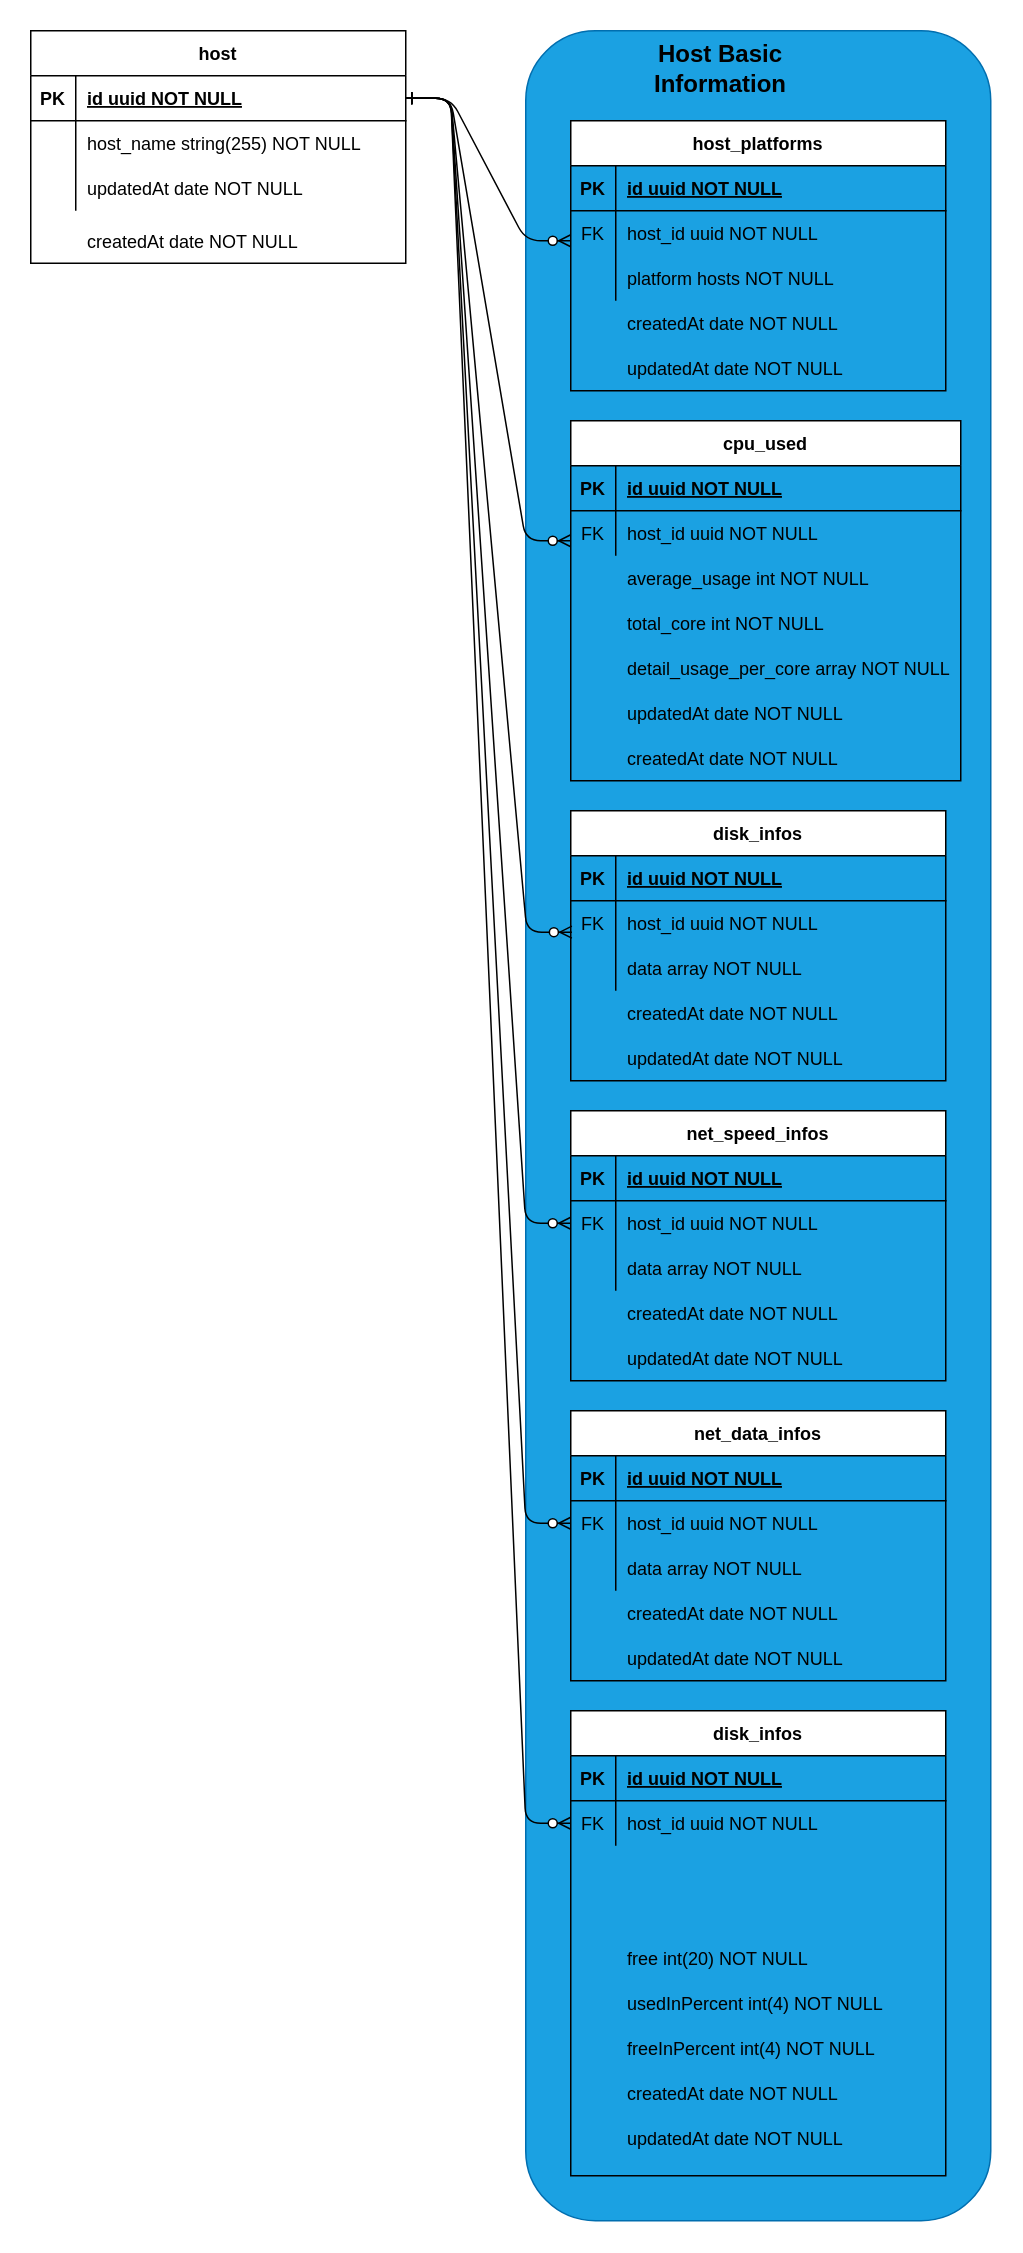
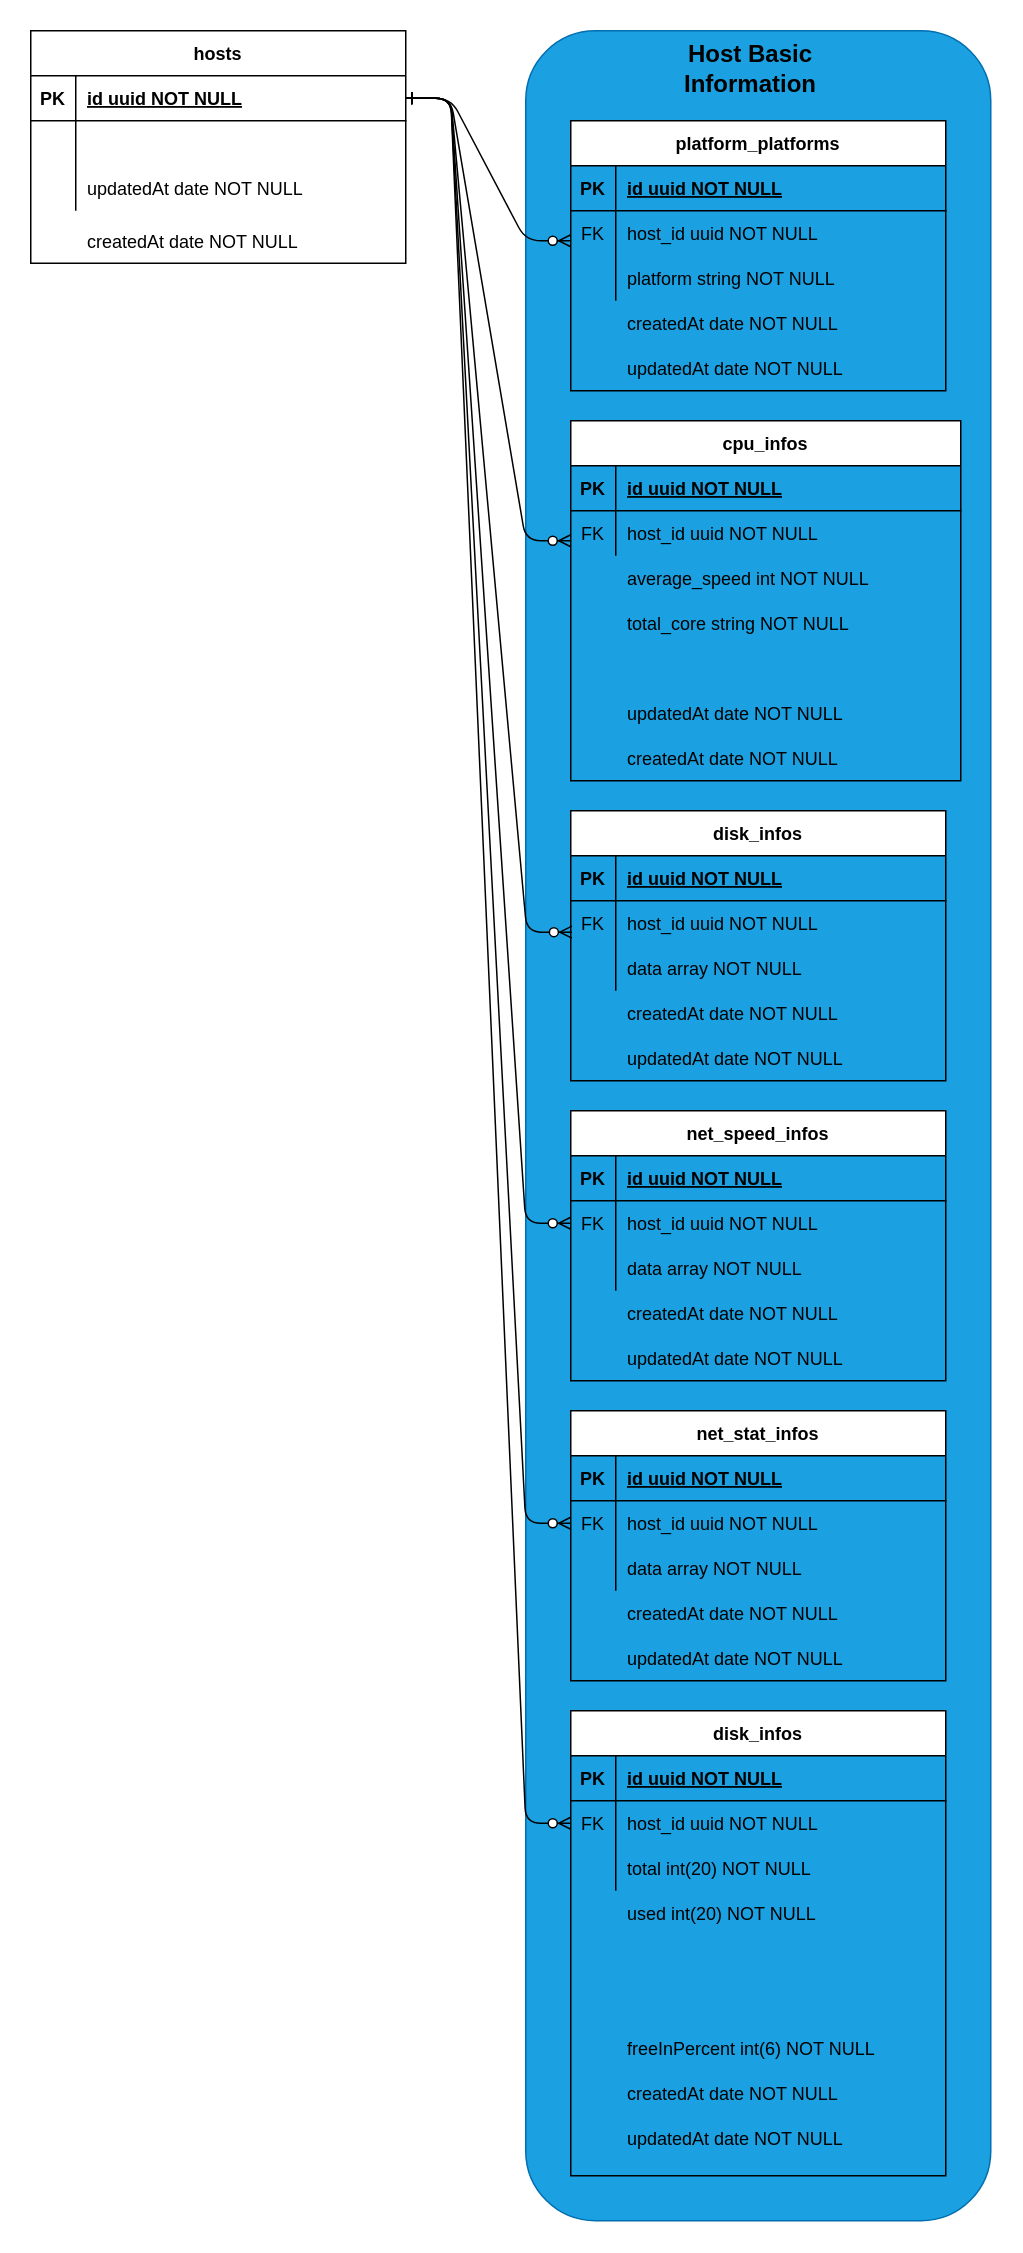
(218, 54) -> (218, 54)
(721, 68) -> (751, 68)
(241, 143) -> none
(758, 144) -> (758, 144)
(734, 279) -> (736, 279)
(765, 444) -> (765, 444)
(749, 579) -> (749, 579)
(731, 624) -> (746, 624)
(788, 668) -> none
(758, 1434) -> (758, 1434)
none -> (781, 1868)
none -> (781, 1913)
(781, 1958) -> none
(781, 2003) -> none
(764, 2049) -> (764, 2049)
